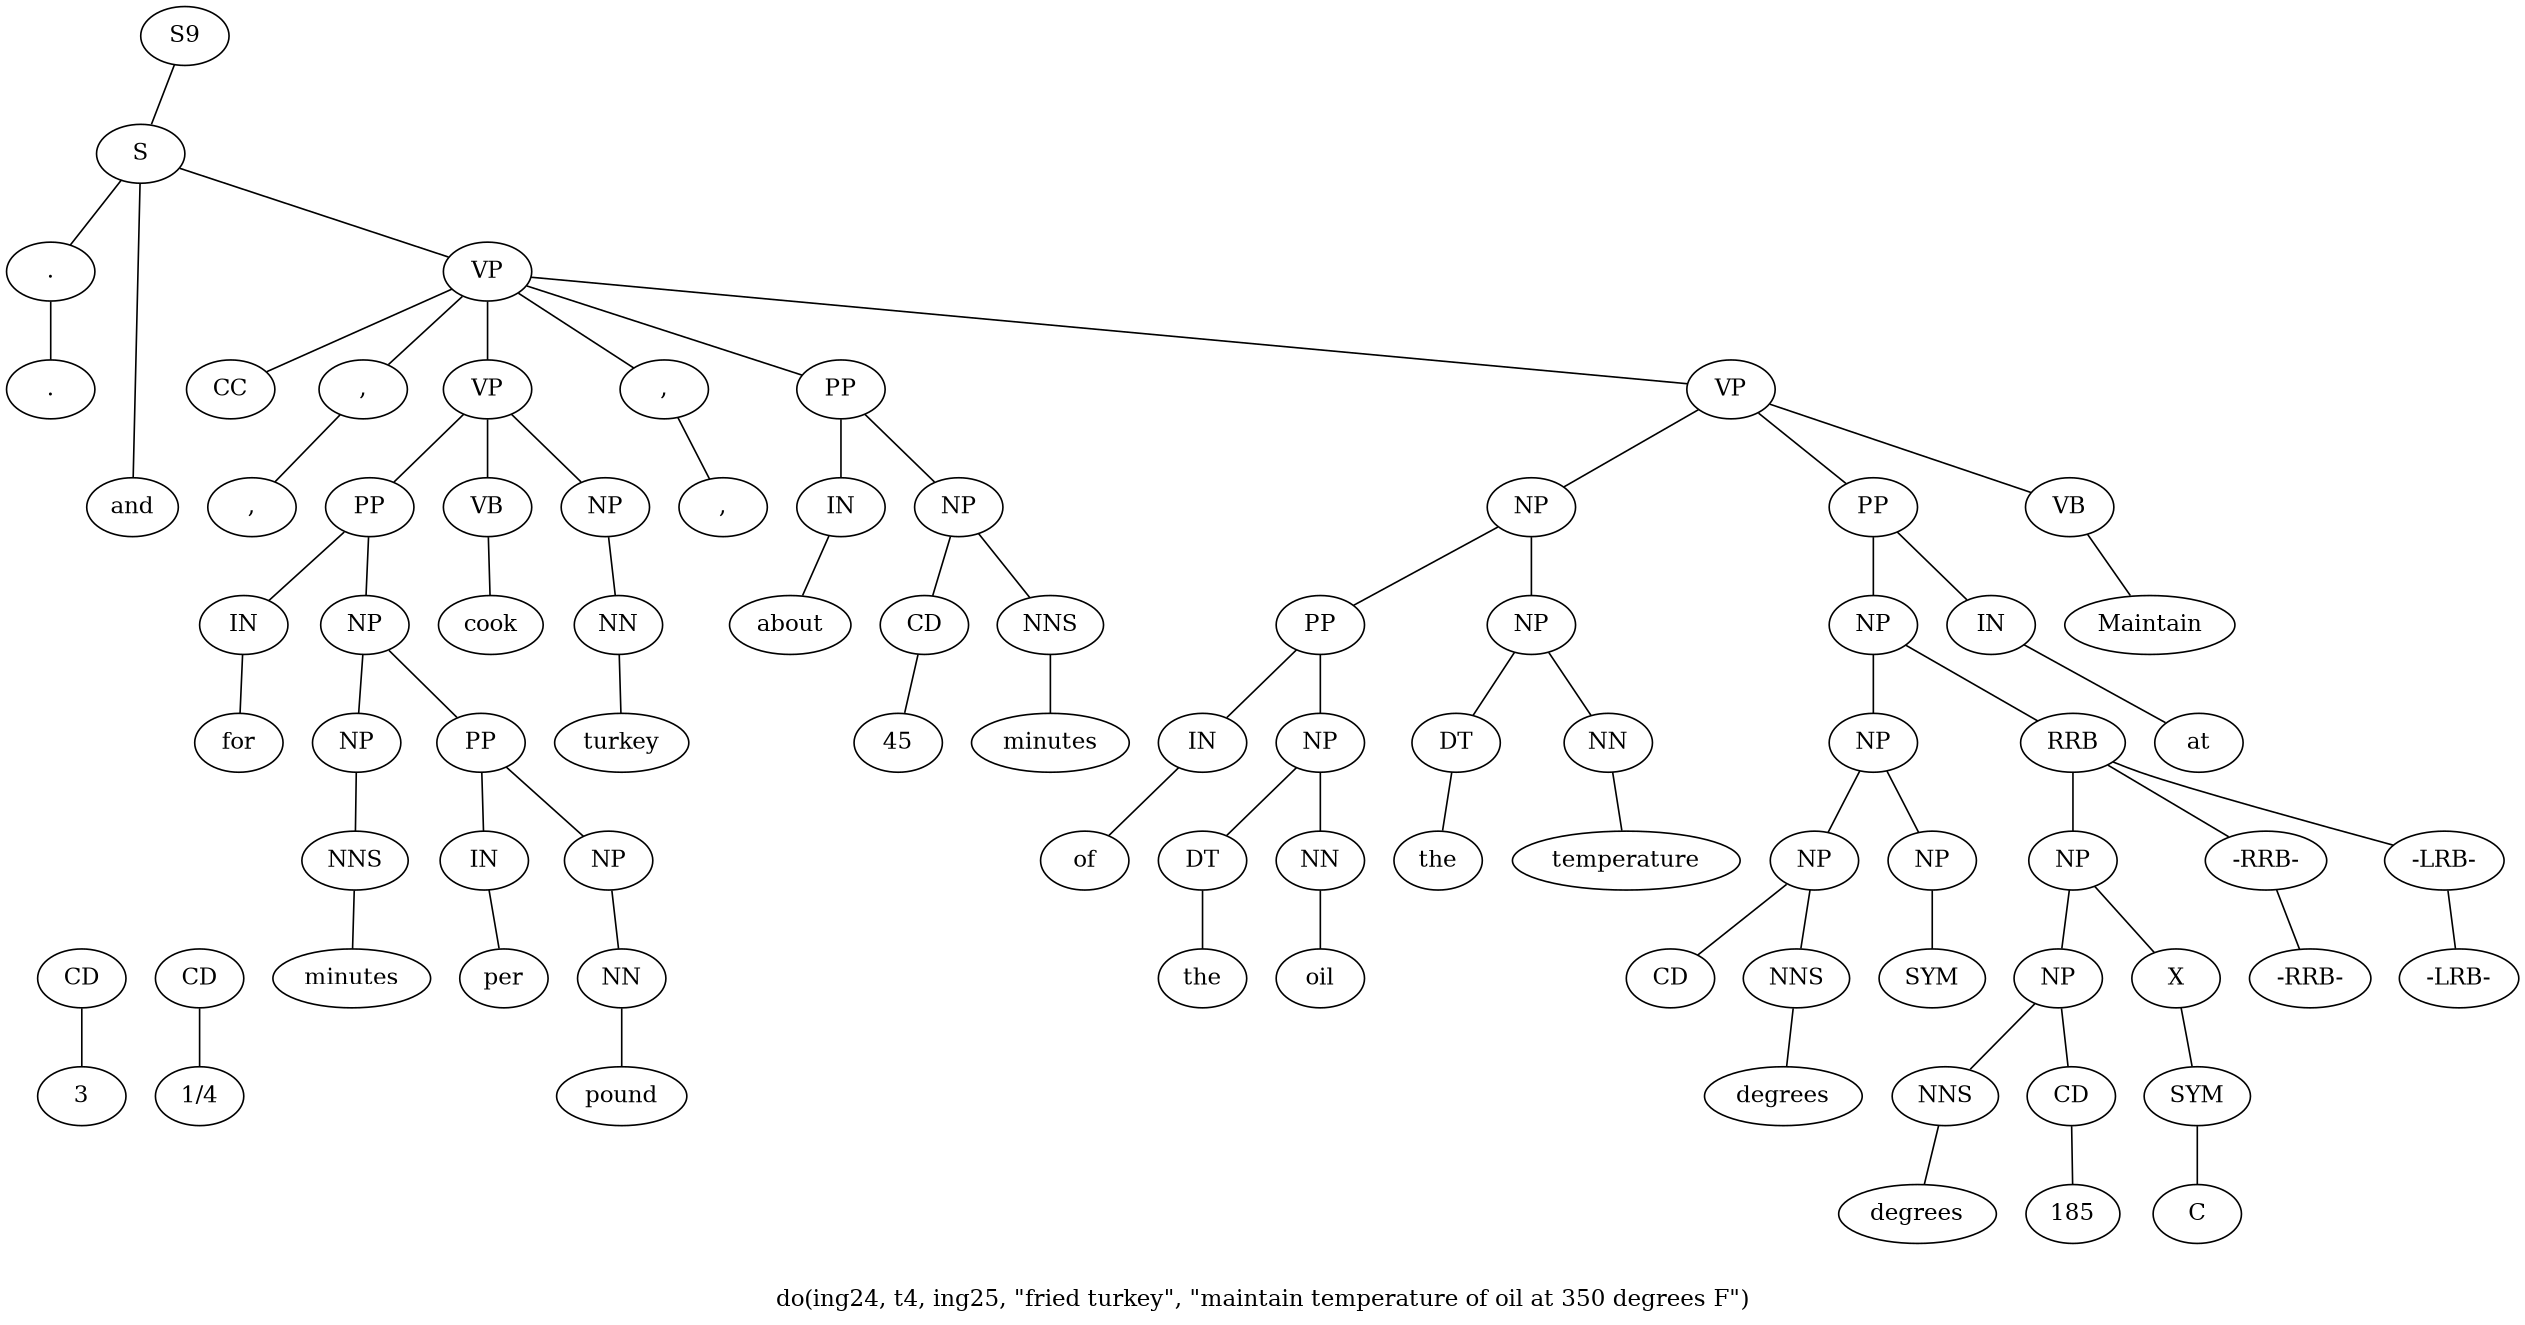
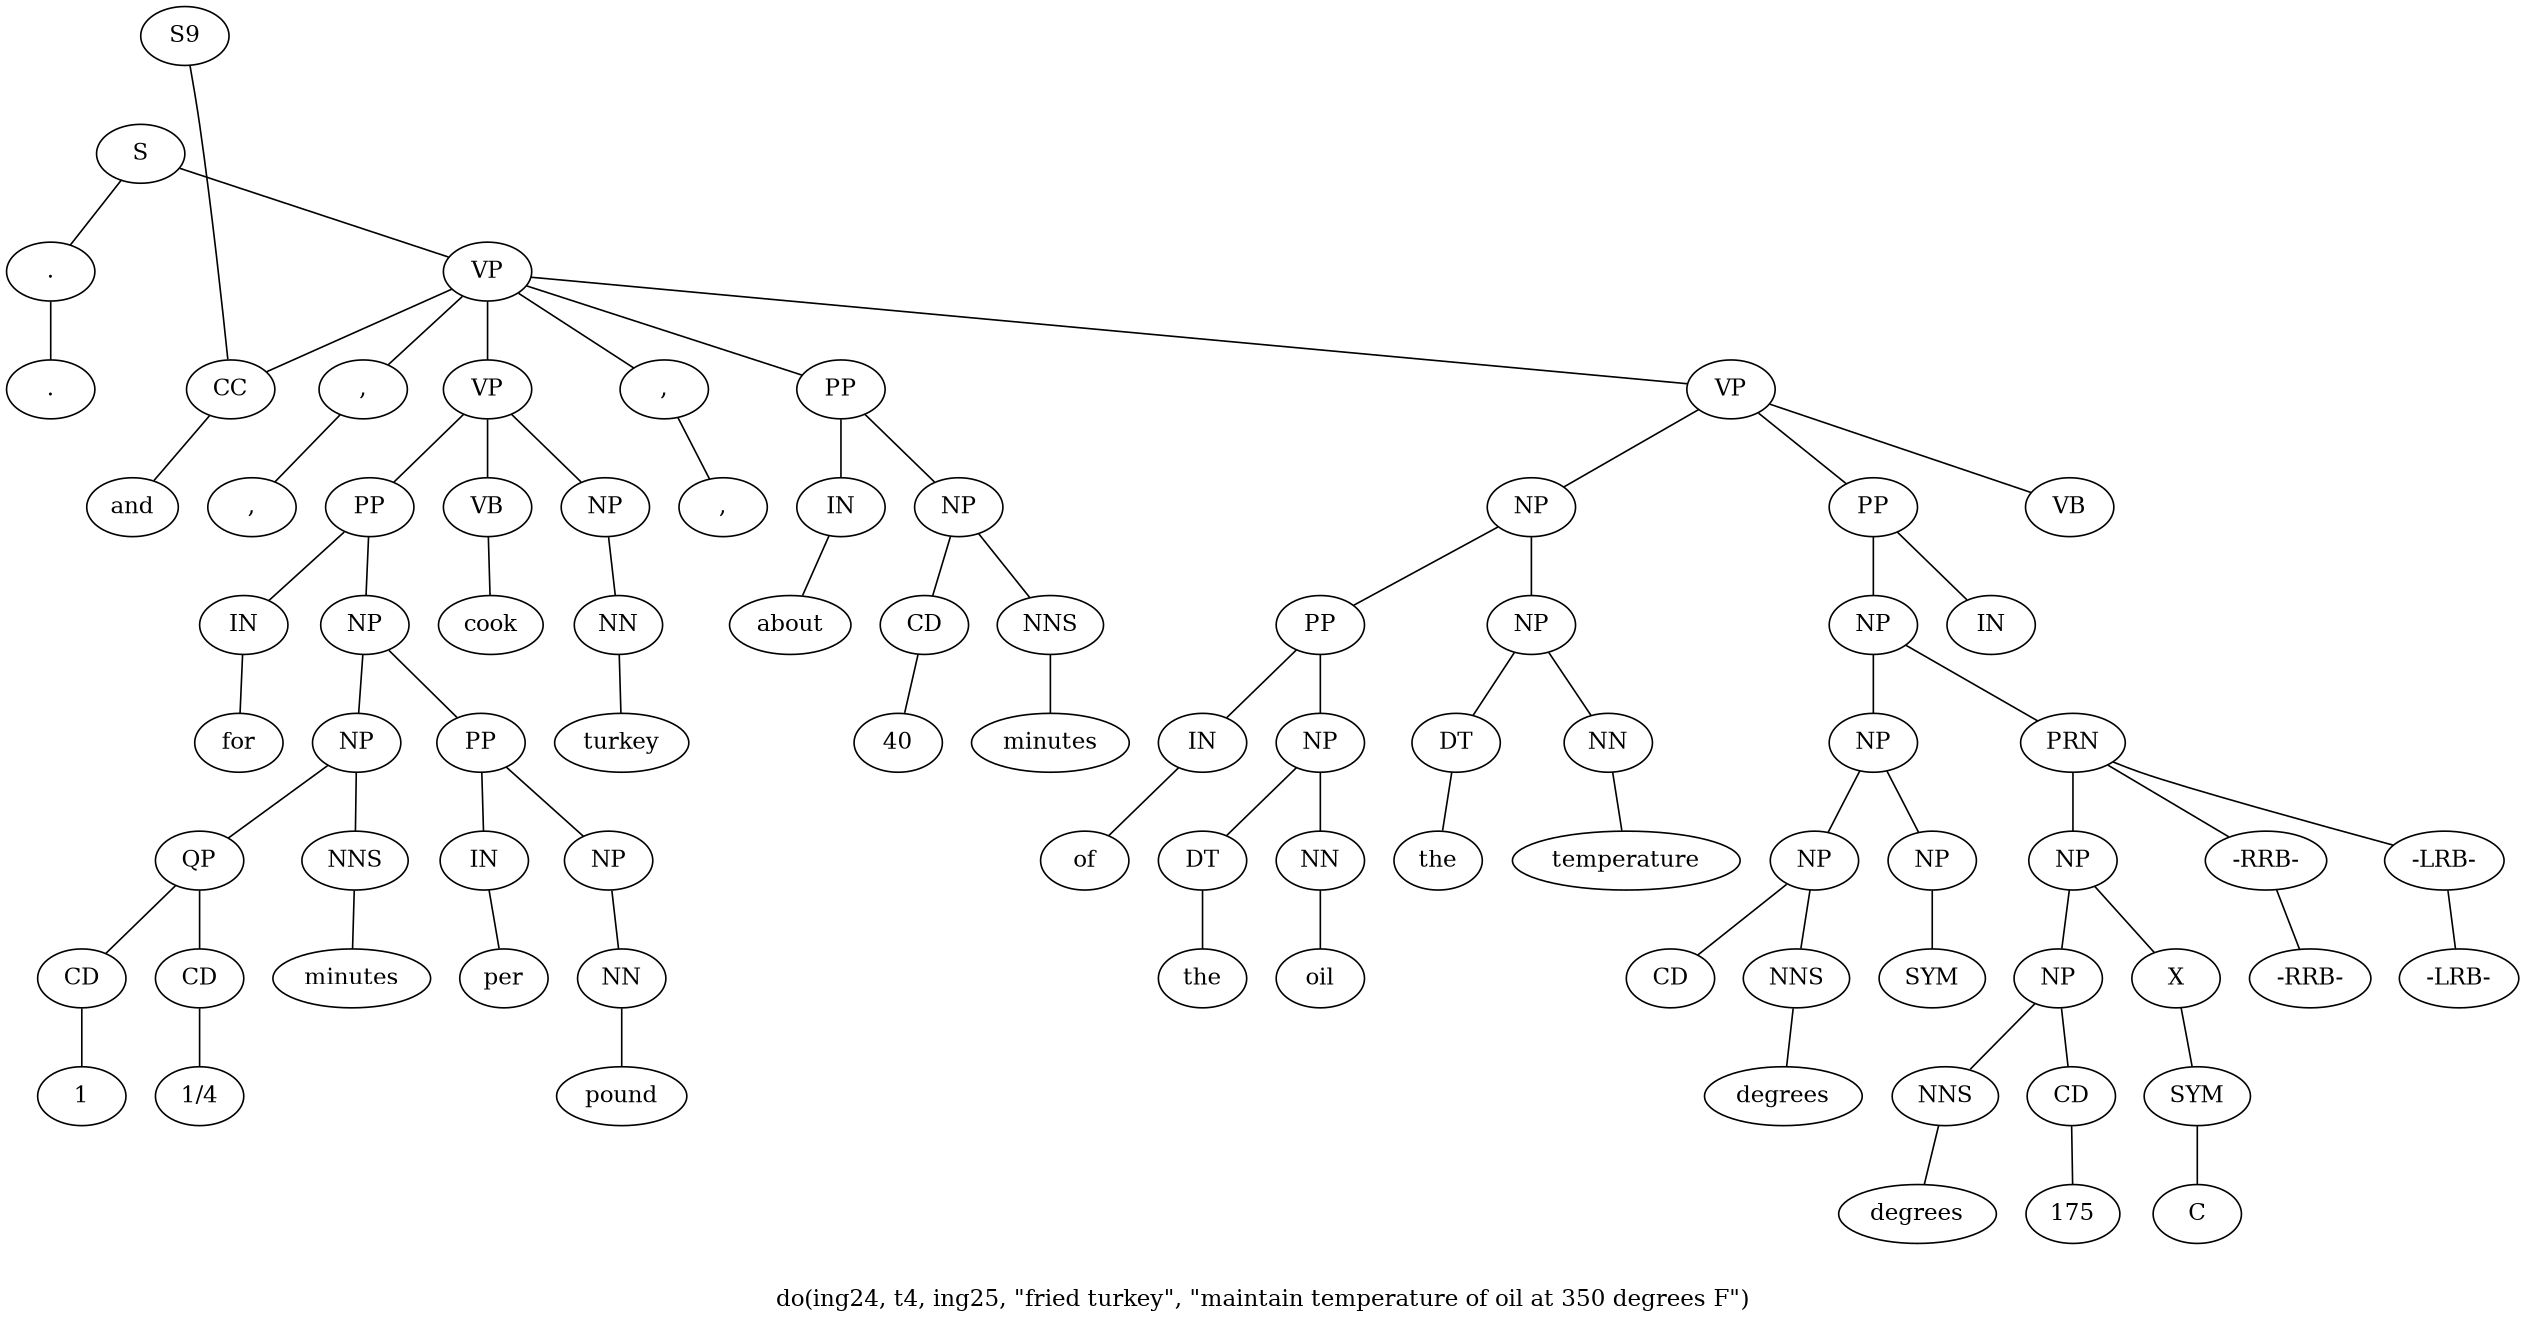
(163, 95) -> (211, 212)
(137, 330) -> (182, 448)
(2150, 625) -> none
(898, 743) -> (898, 743)
(2073, 743) -> (2073, 743)
(2199, 743) -> none
none -> (200, 861)
(82, 1096) -> (82, 1096)
(2073, 1214) -> (2073, 1214)
